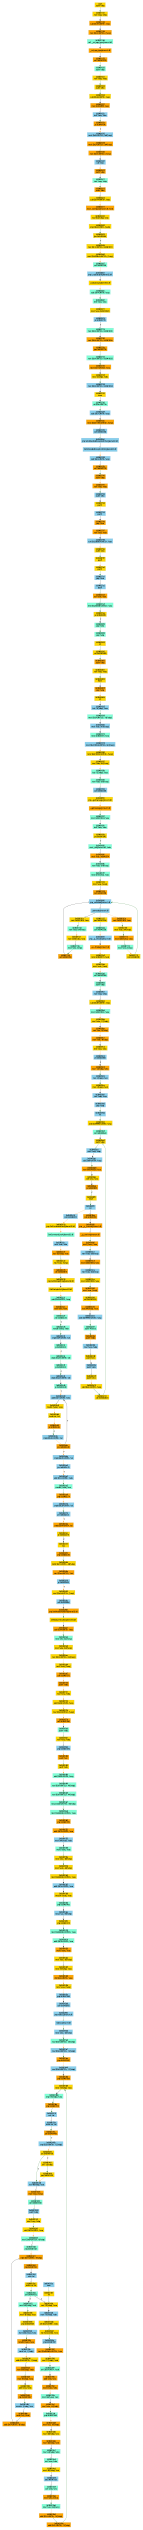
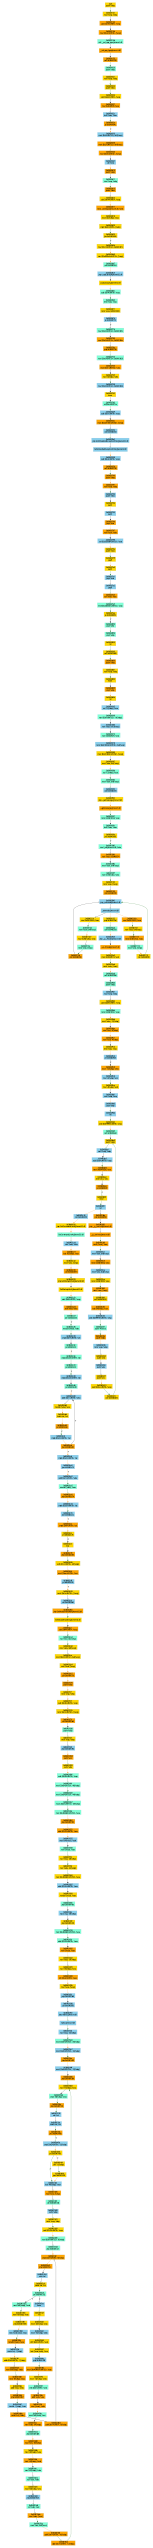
(39, 2299) -> (39, 2299)
